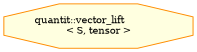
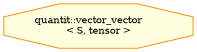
(98, 26) -> (98, 26)
